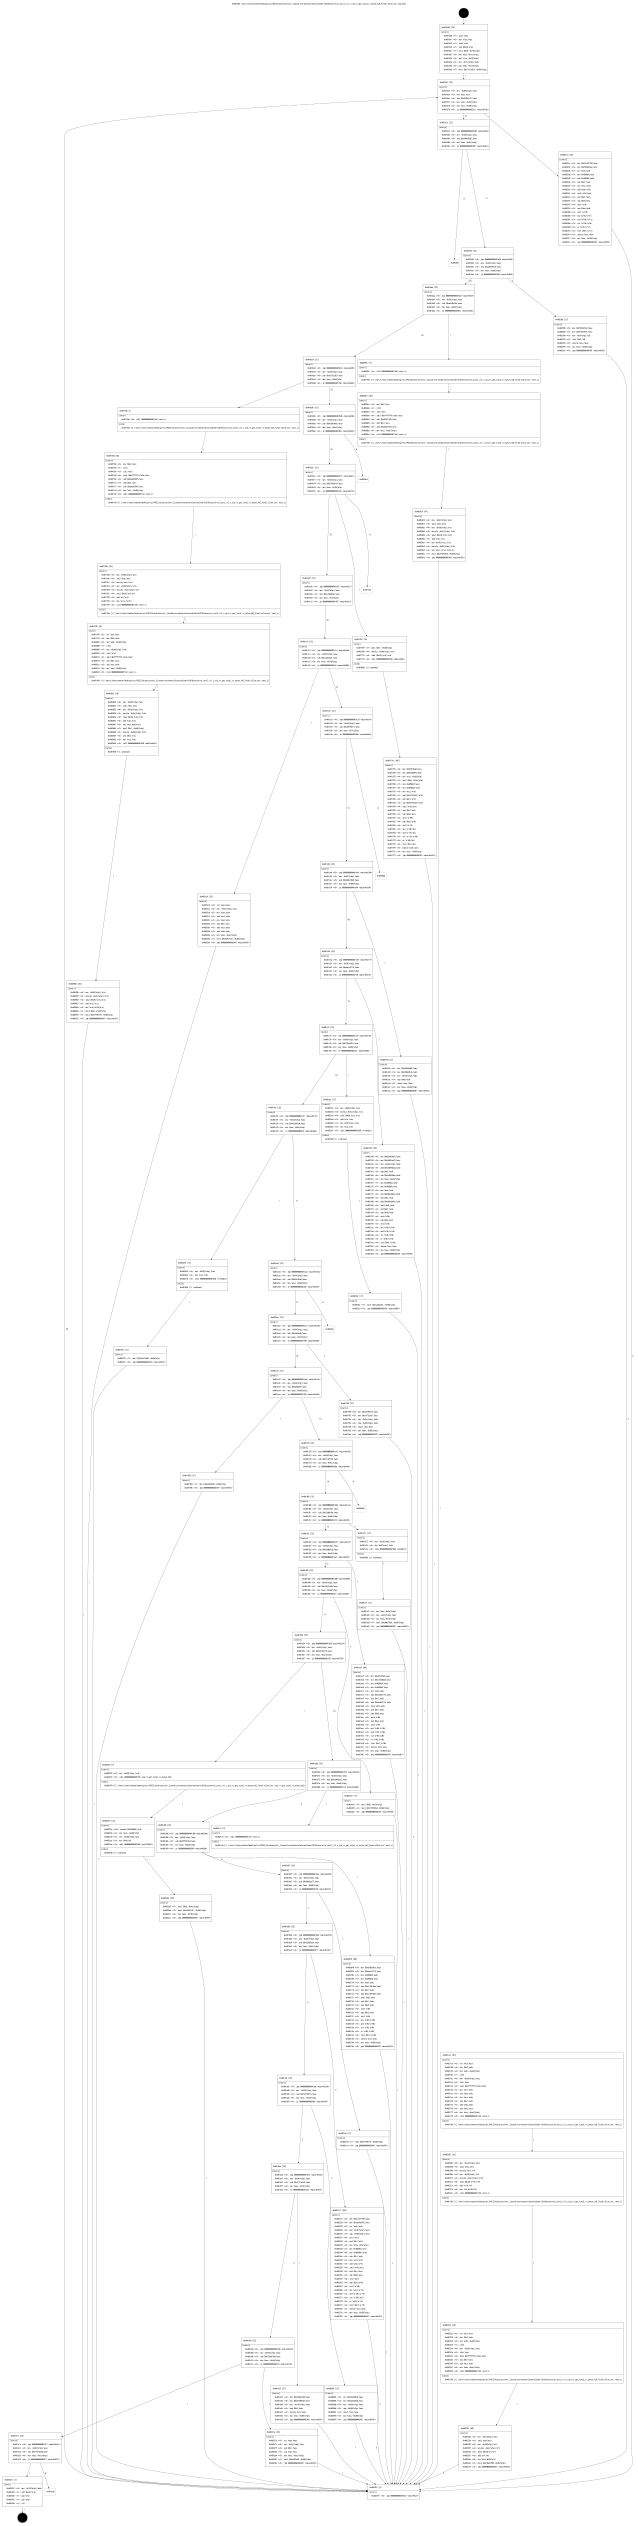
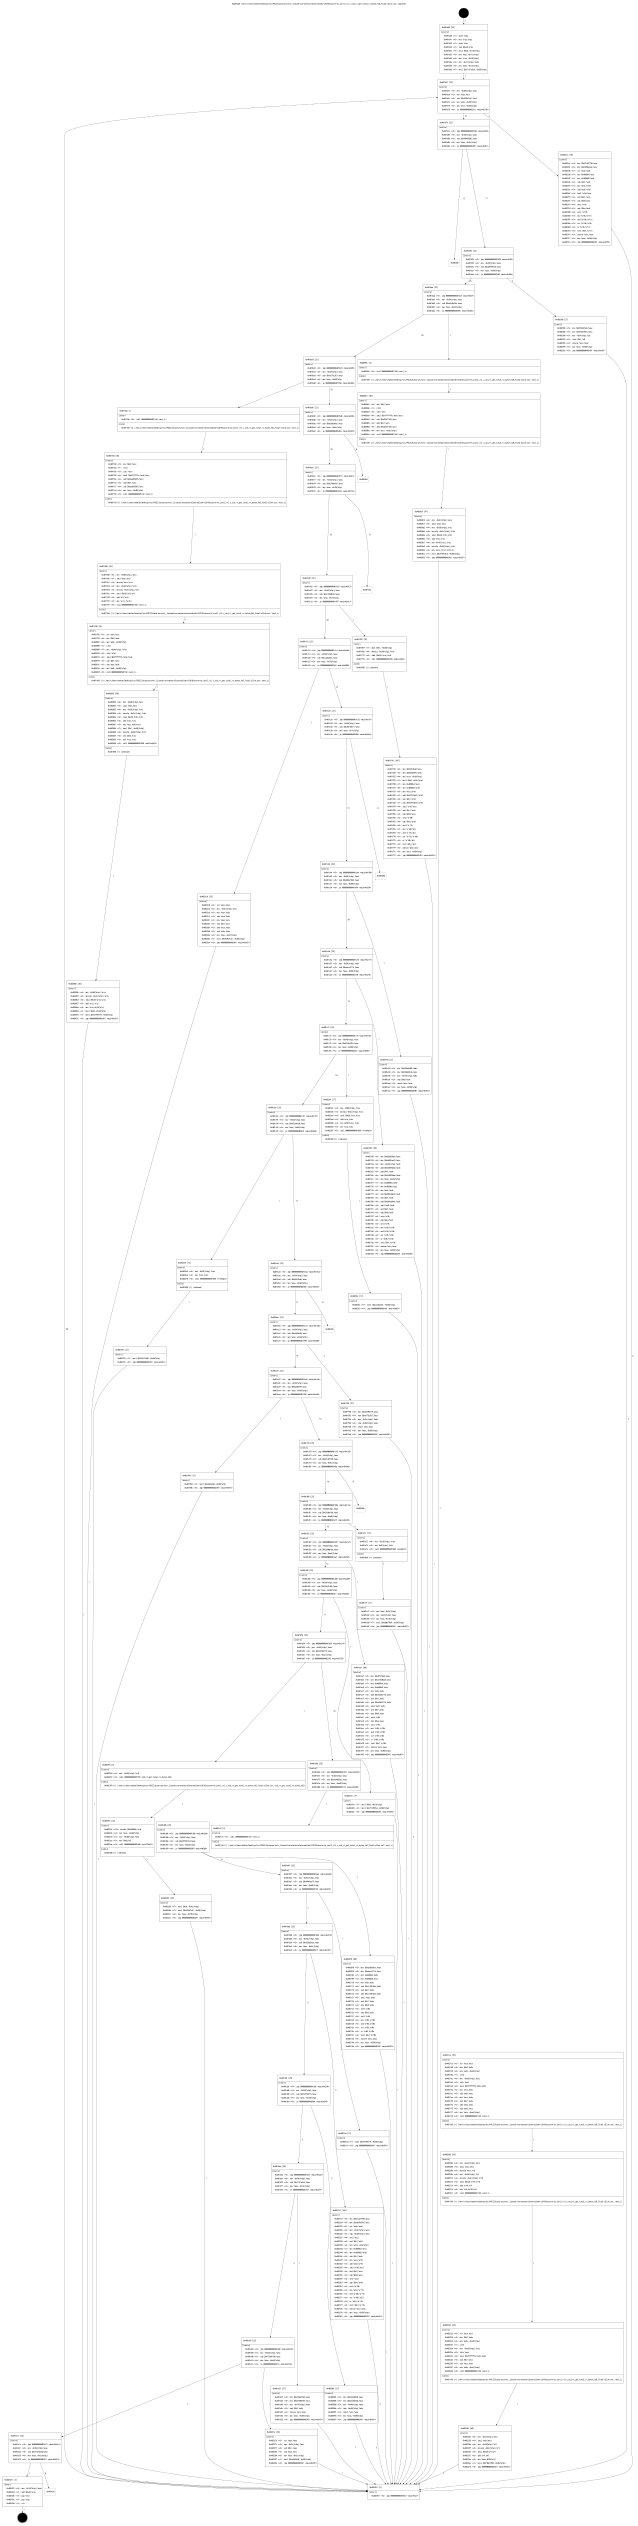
(354, 565) -> (352, 620)
(255, 1804) -> none
